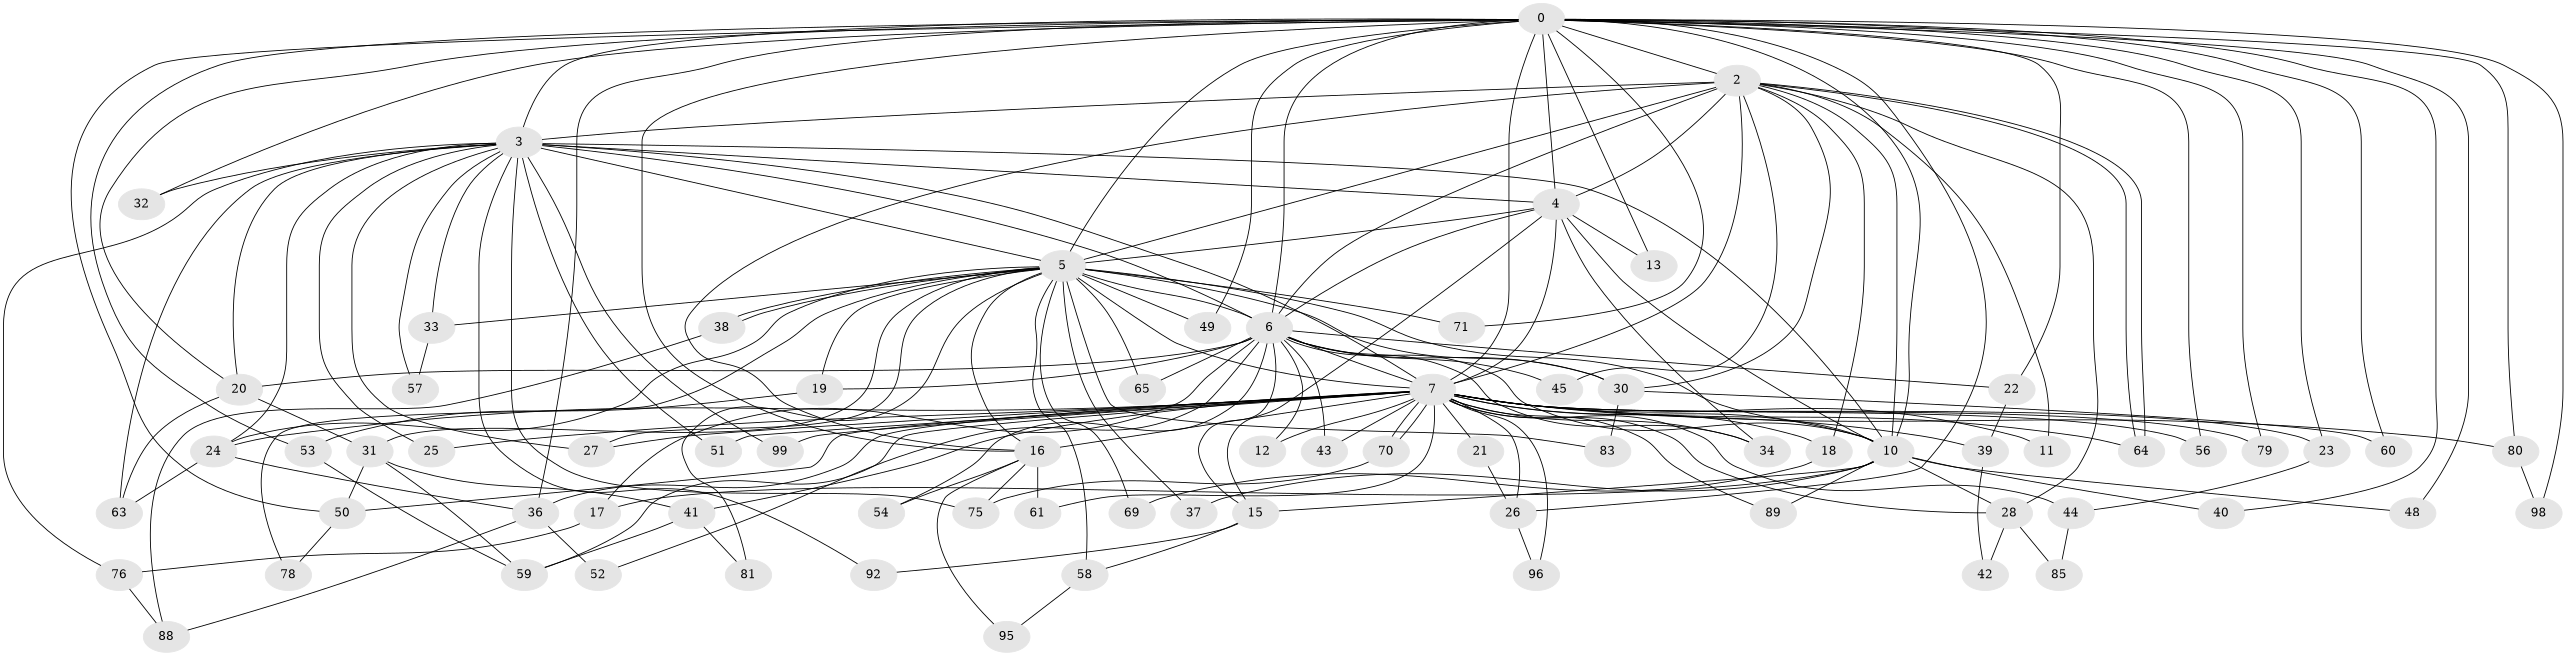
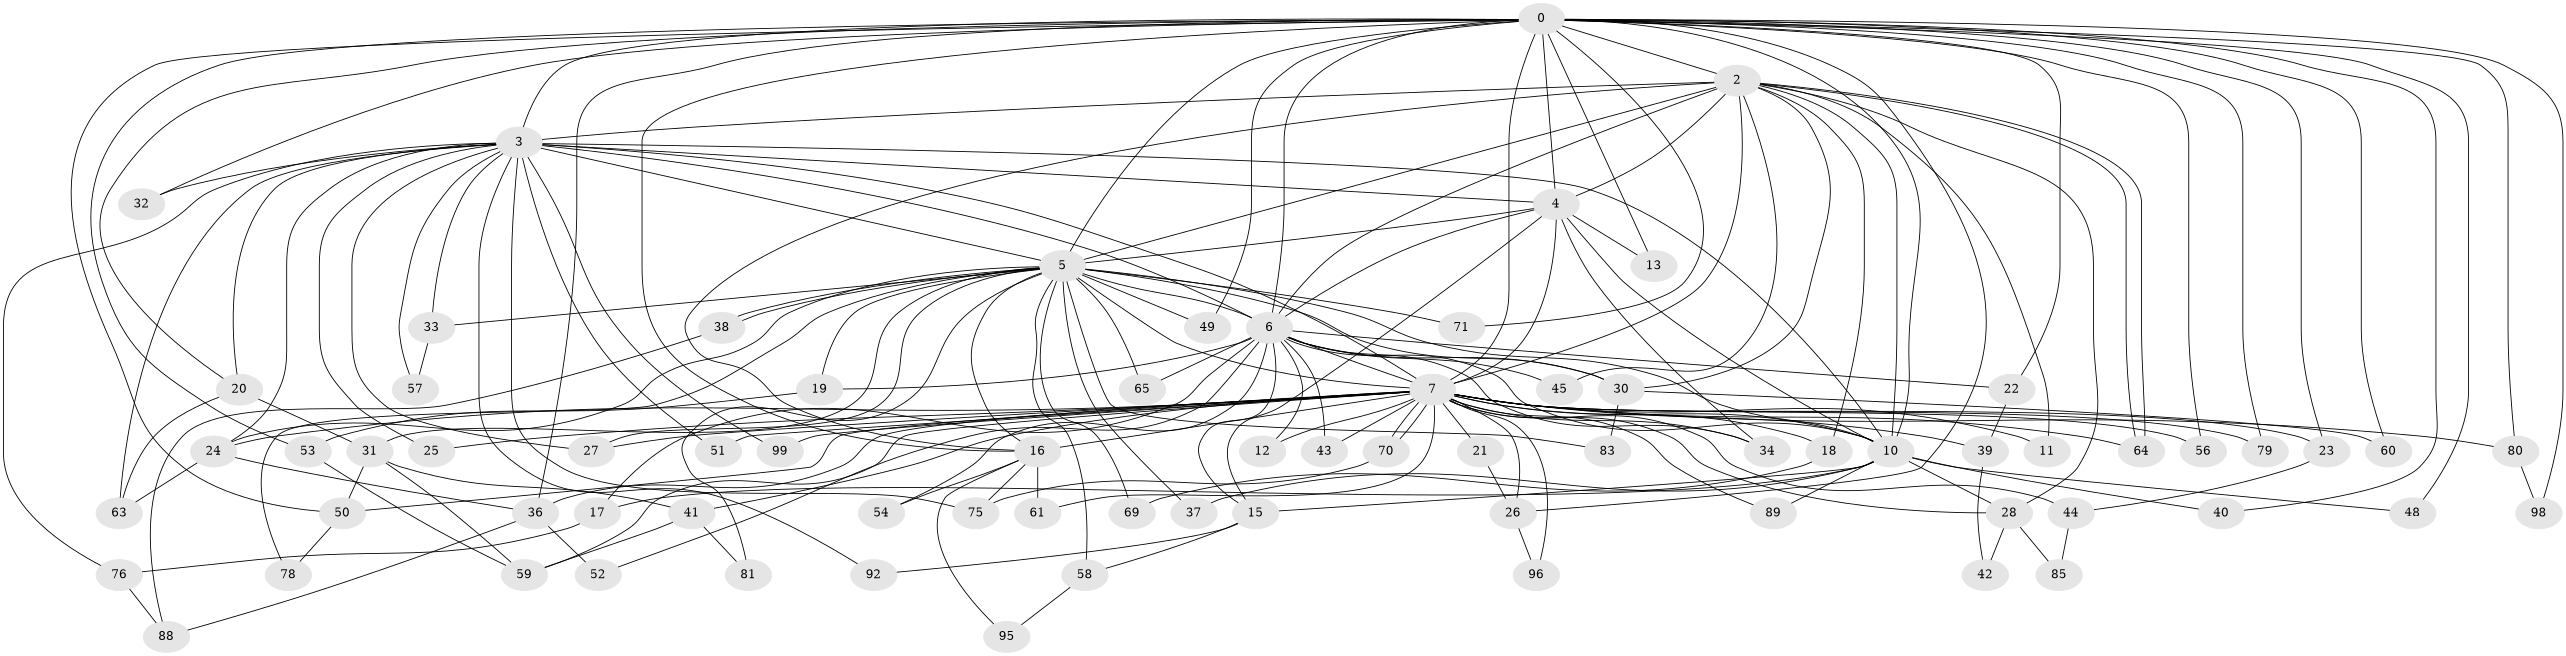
(758, 371) -> none
